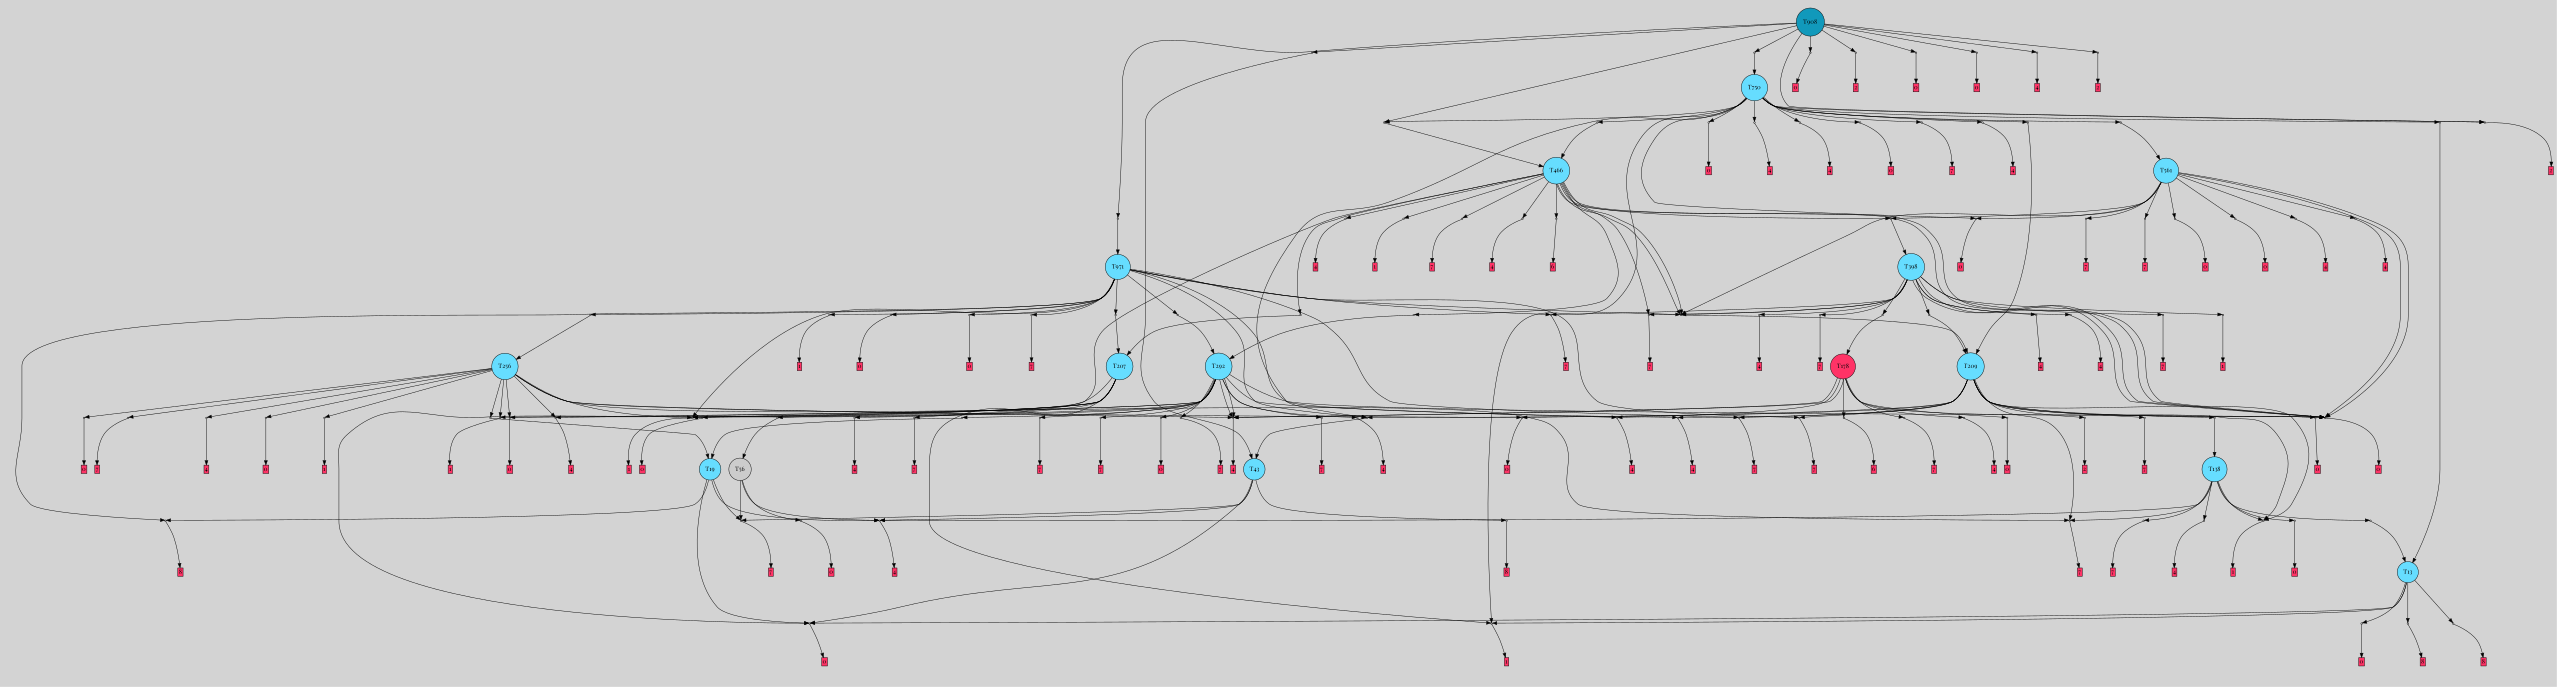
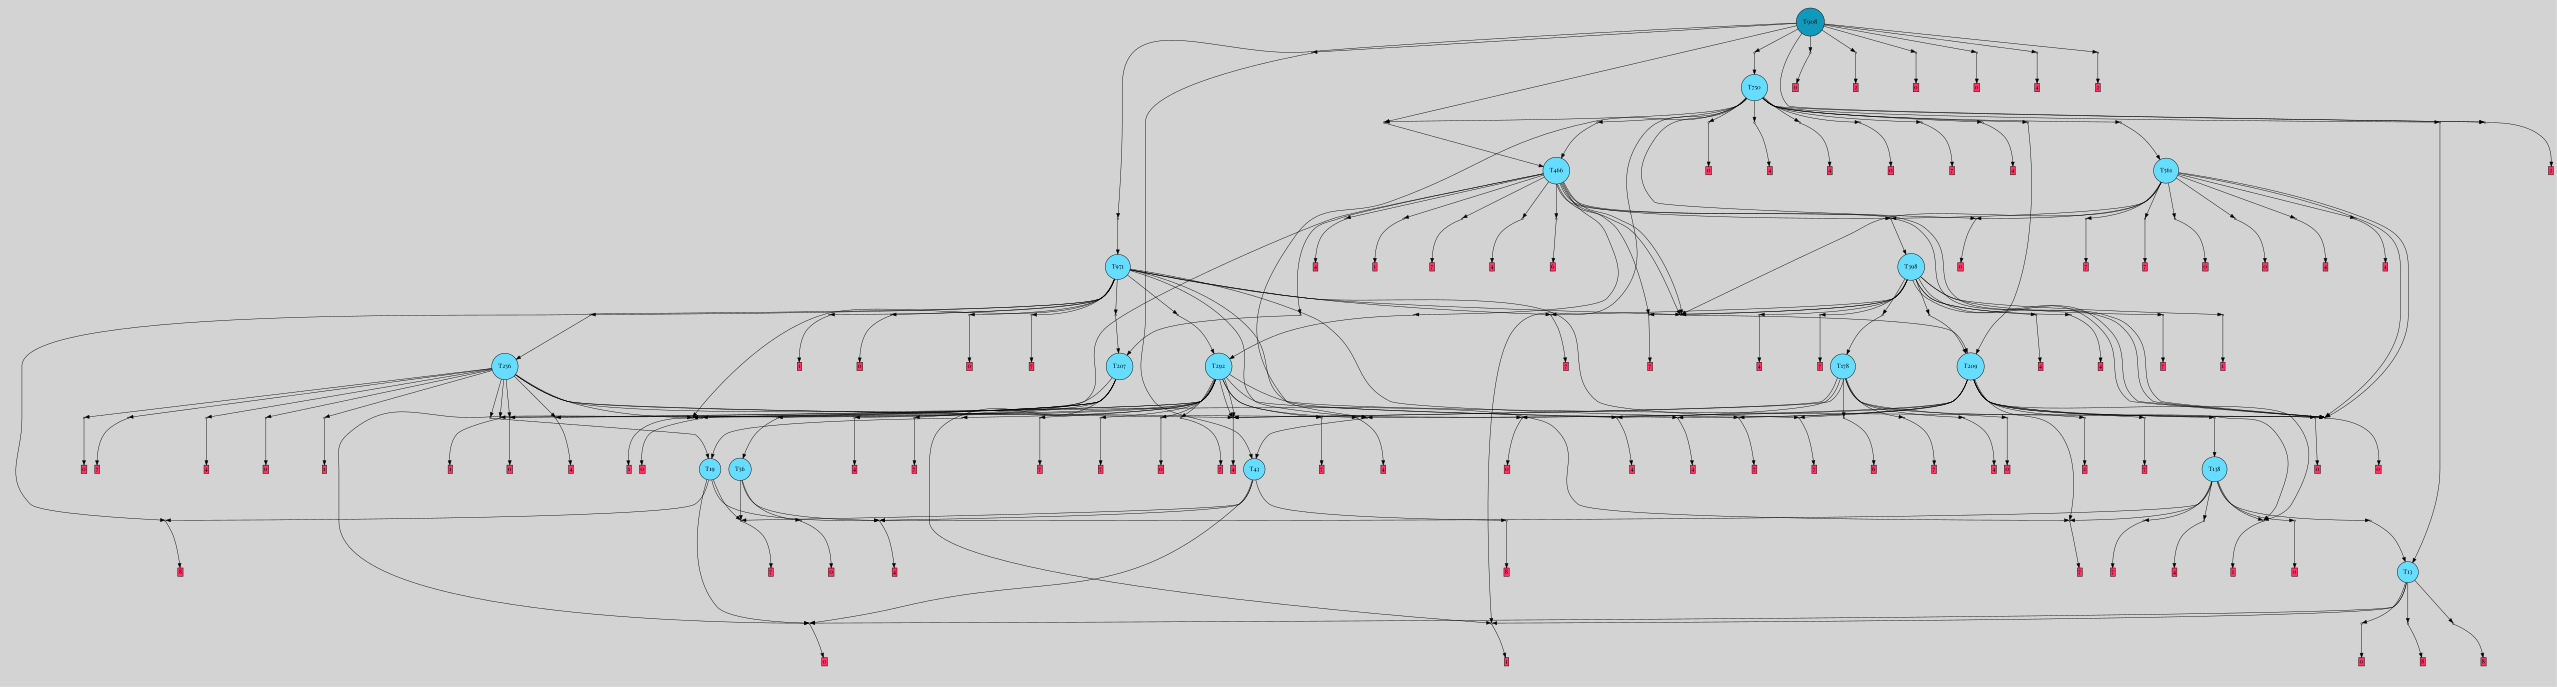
(1843, 366) -> (1843, 366)
(740, 469) -> (740, 469)
